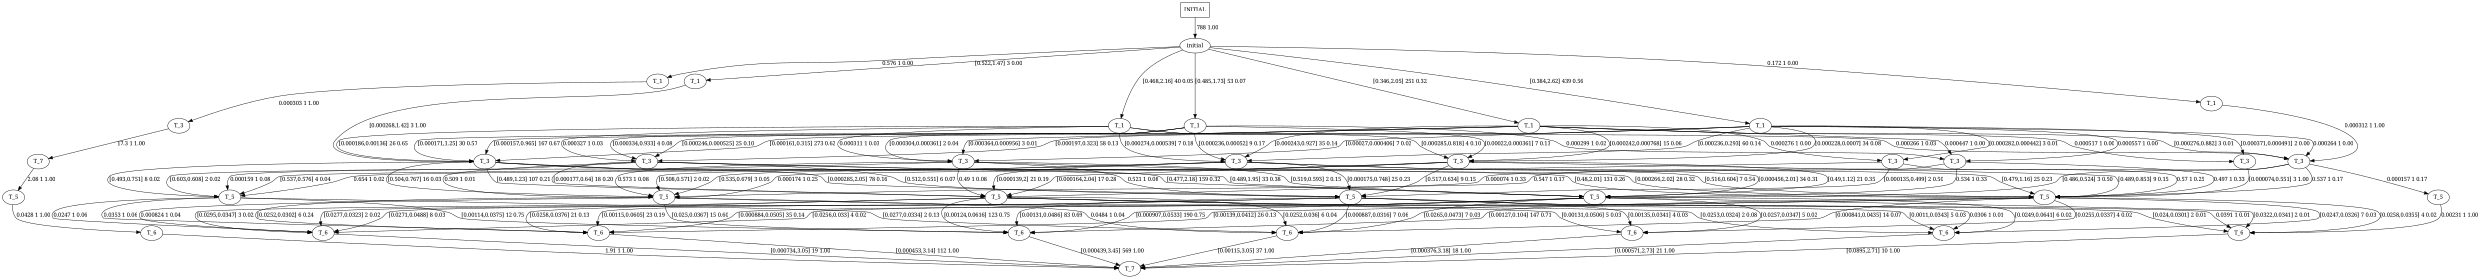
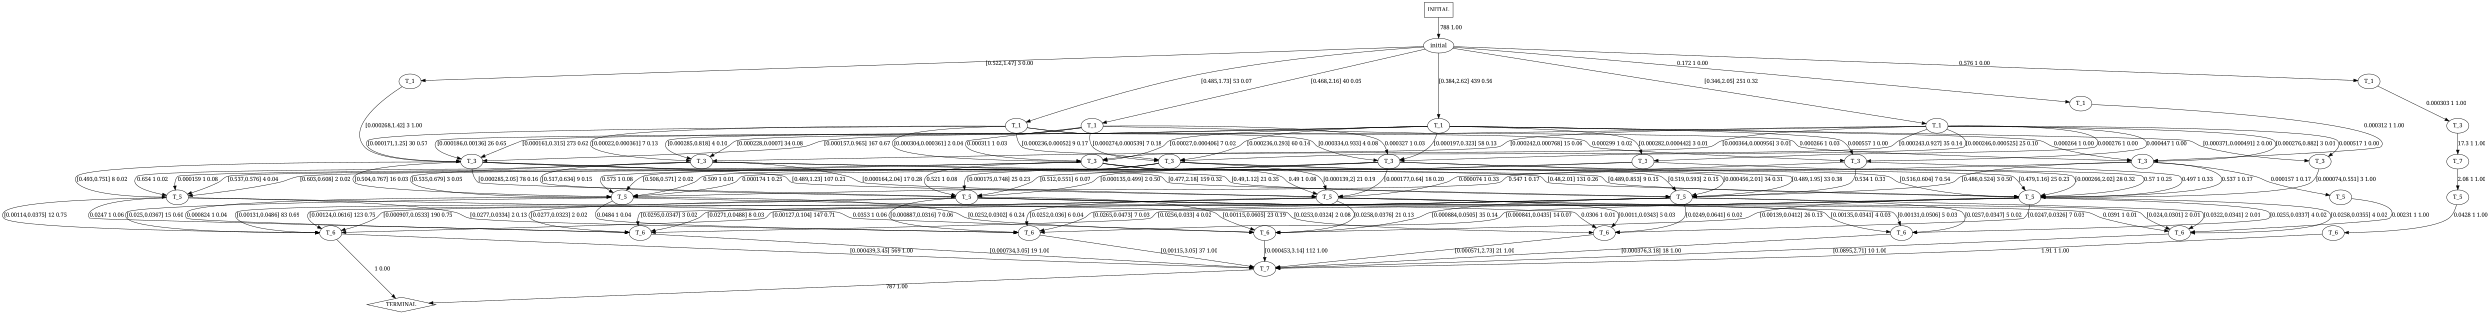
none -> (401, 305)
